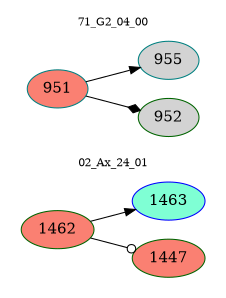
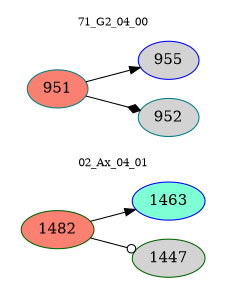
(169, 60) -> (169, 60)
(169, 117) -> (169, 117)
(113, 164) -> (113, 164)
(58, 230) -> (58, 230)
(169, 258) -> (169, 258)
